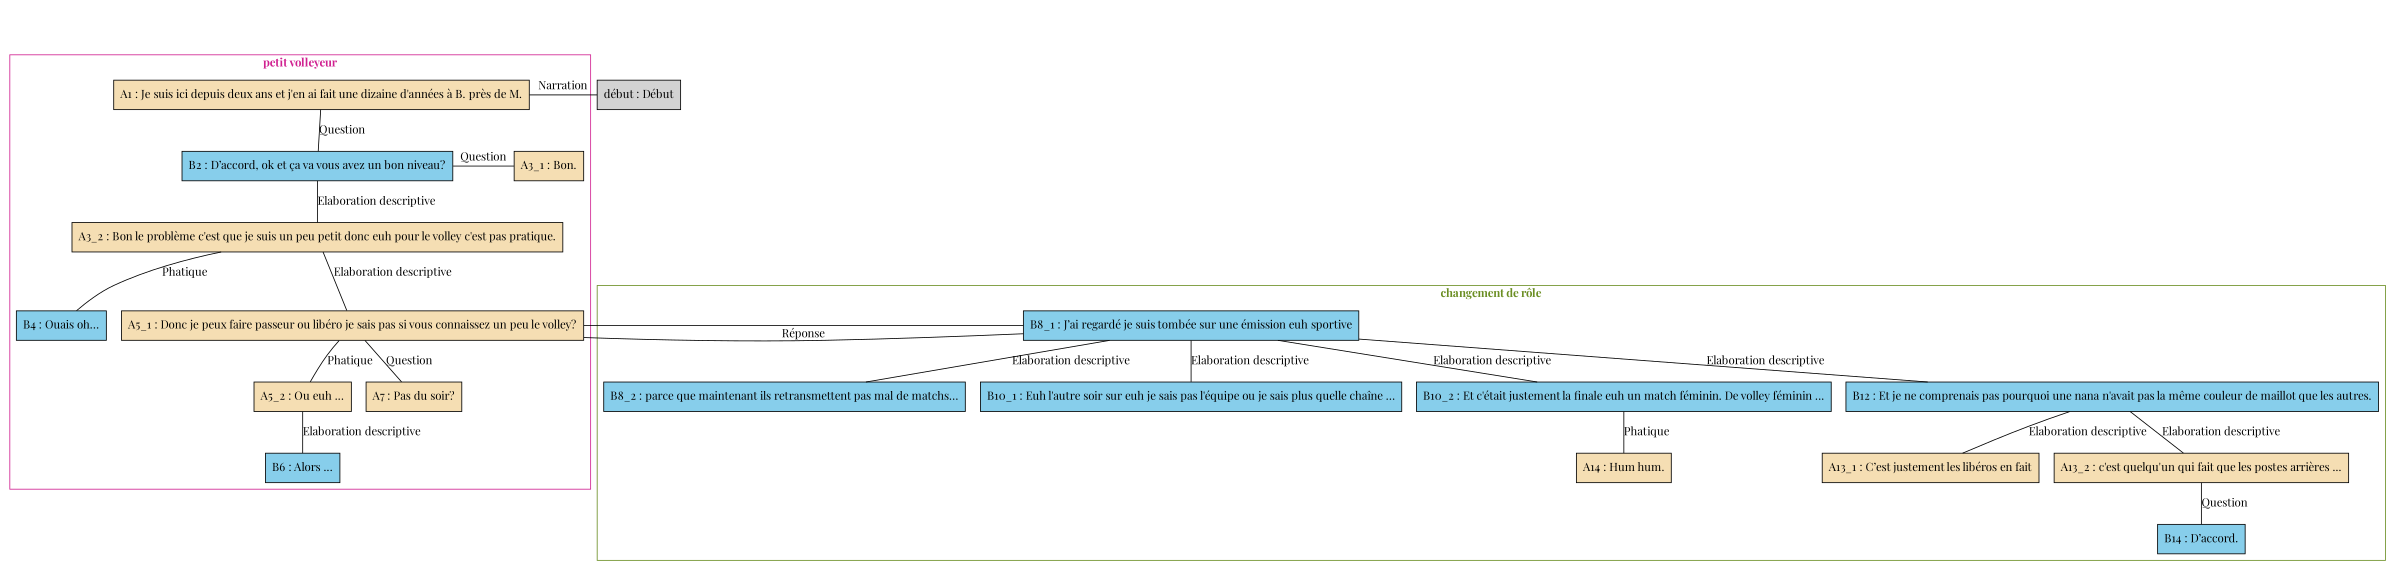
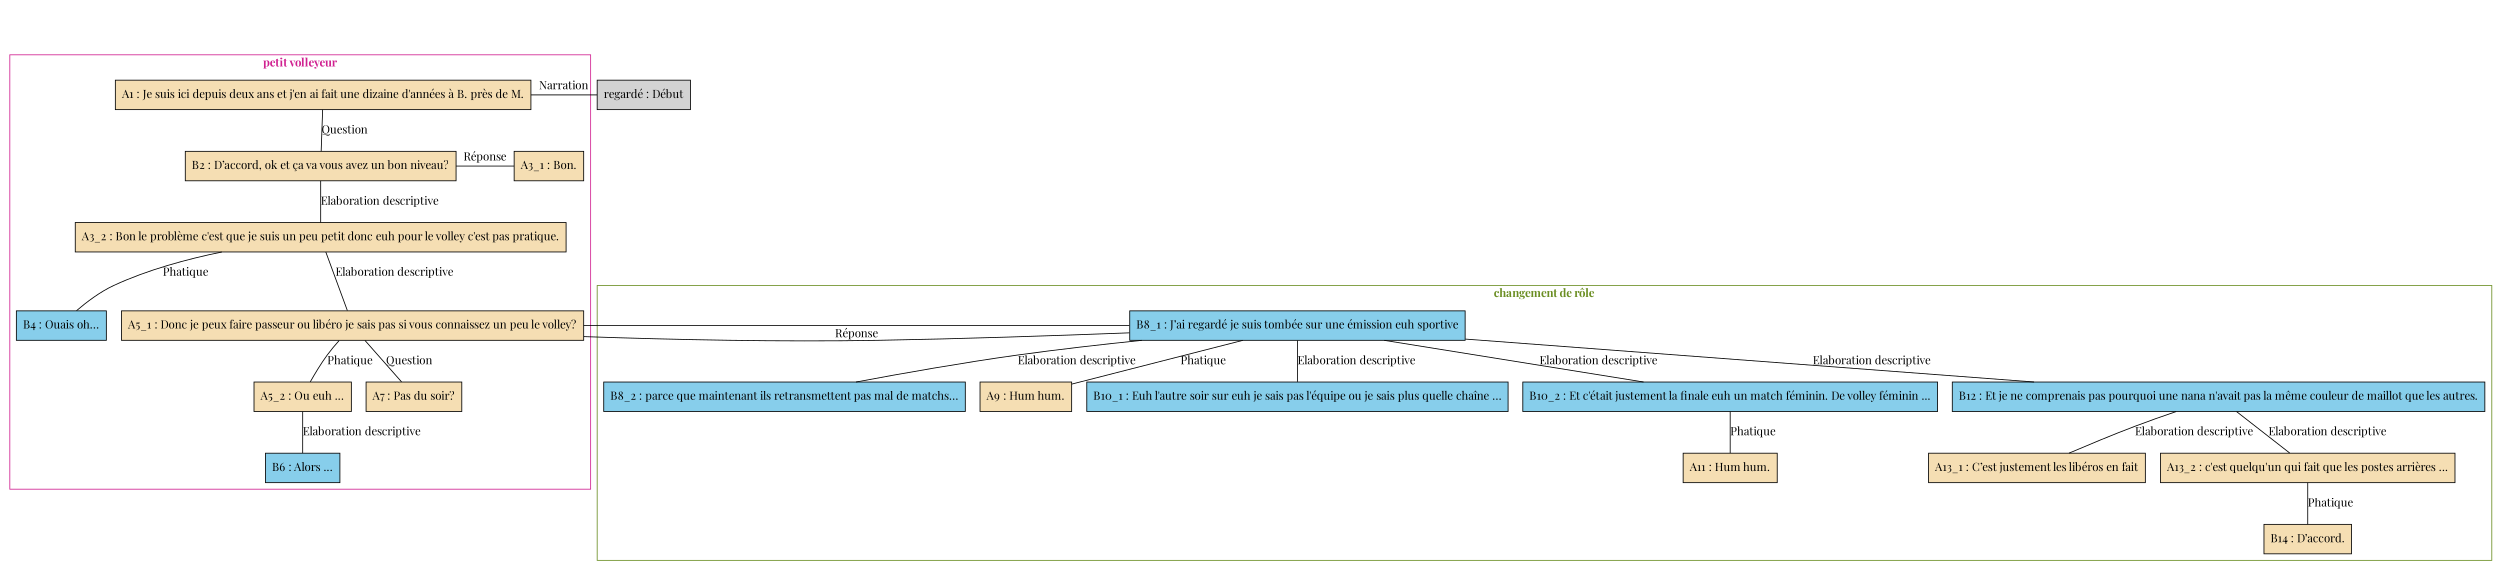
(639, 95) -> (644, 95)
(483, 157) -> (485, 157)
(317, 166) -> (321, 166)
none -> (1026, 397)
(1624, 468) -> (1730, 468)
(2225, 504) -> (2331, 504)
(2201, 539) -> (2308, 539)
